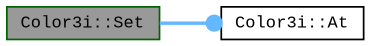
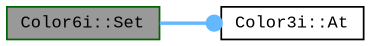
(83, 23) -> (83, 23)
